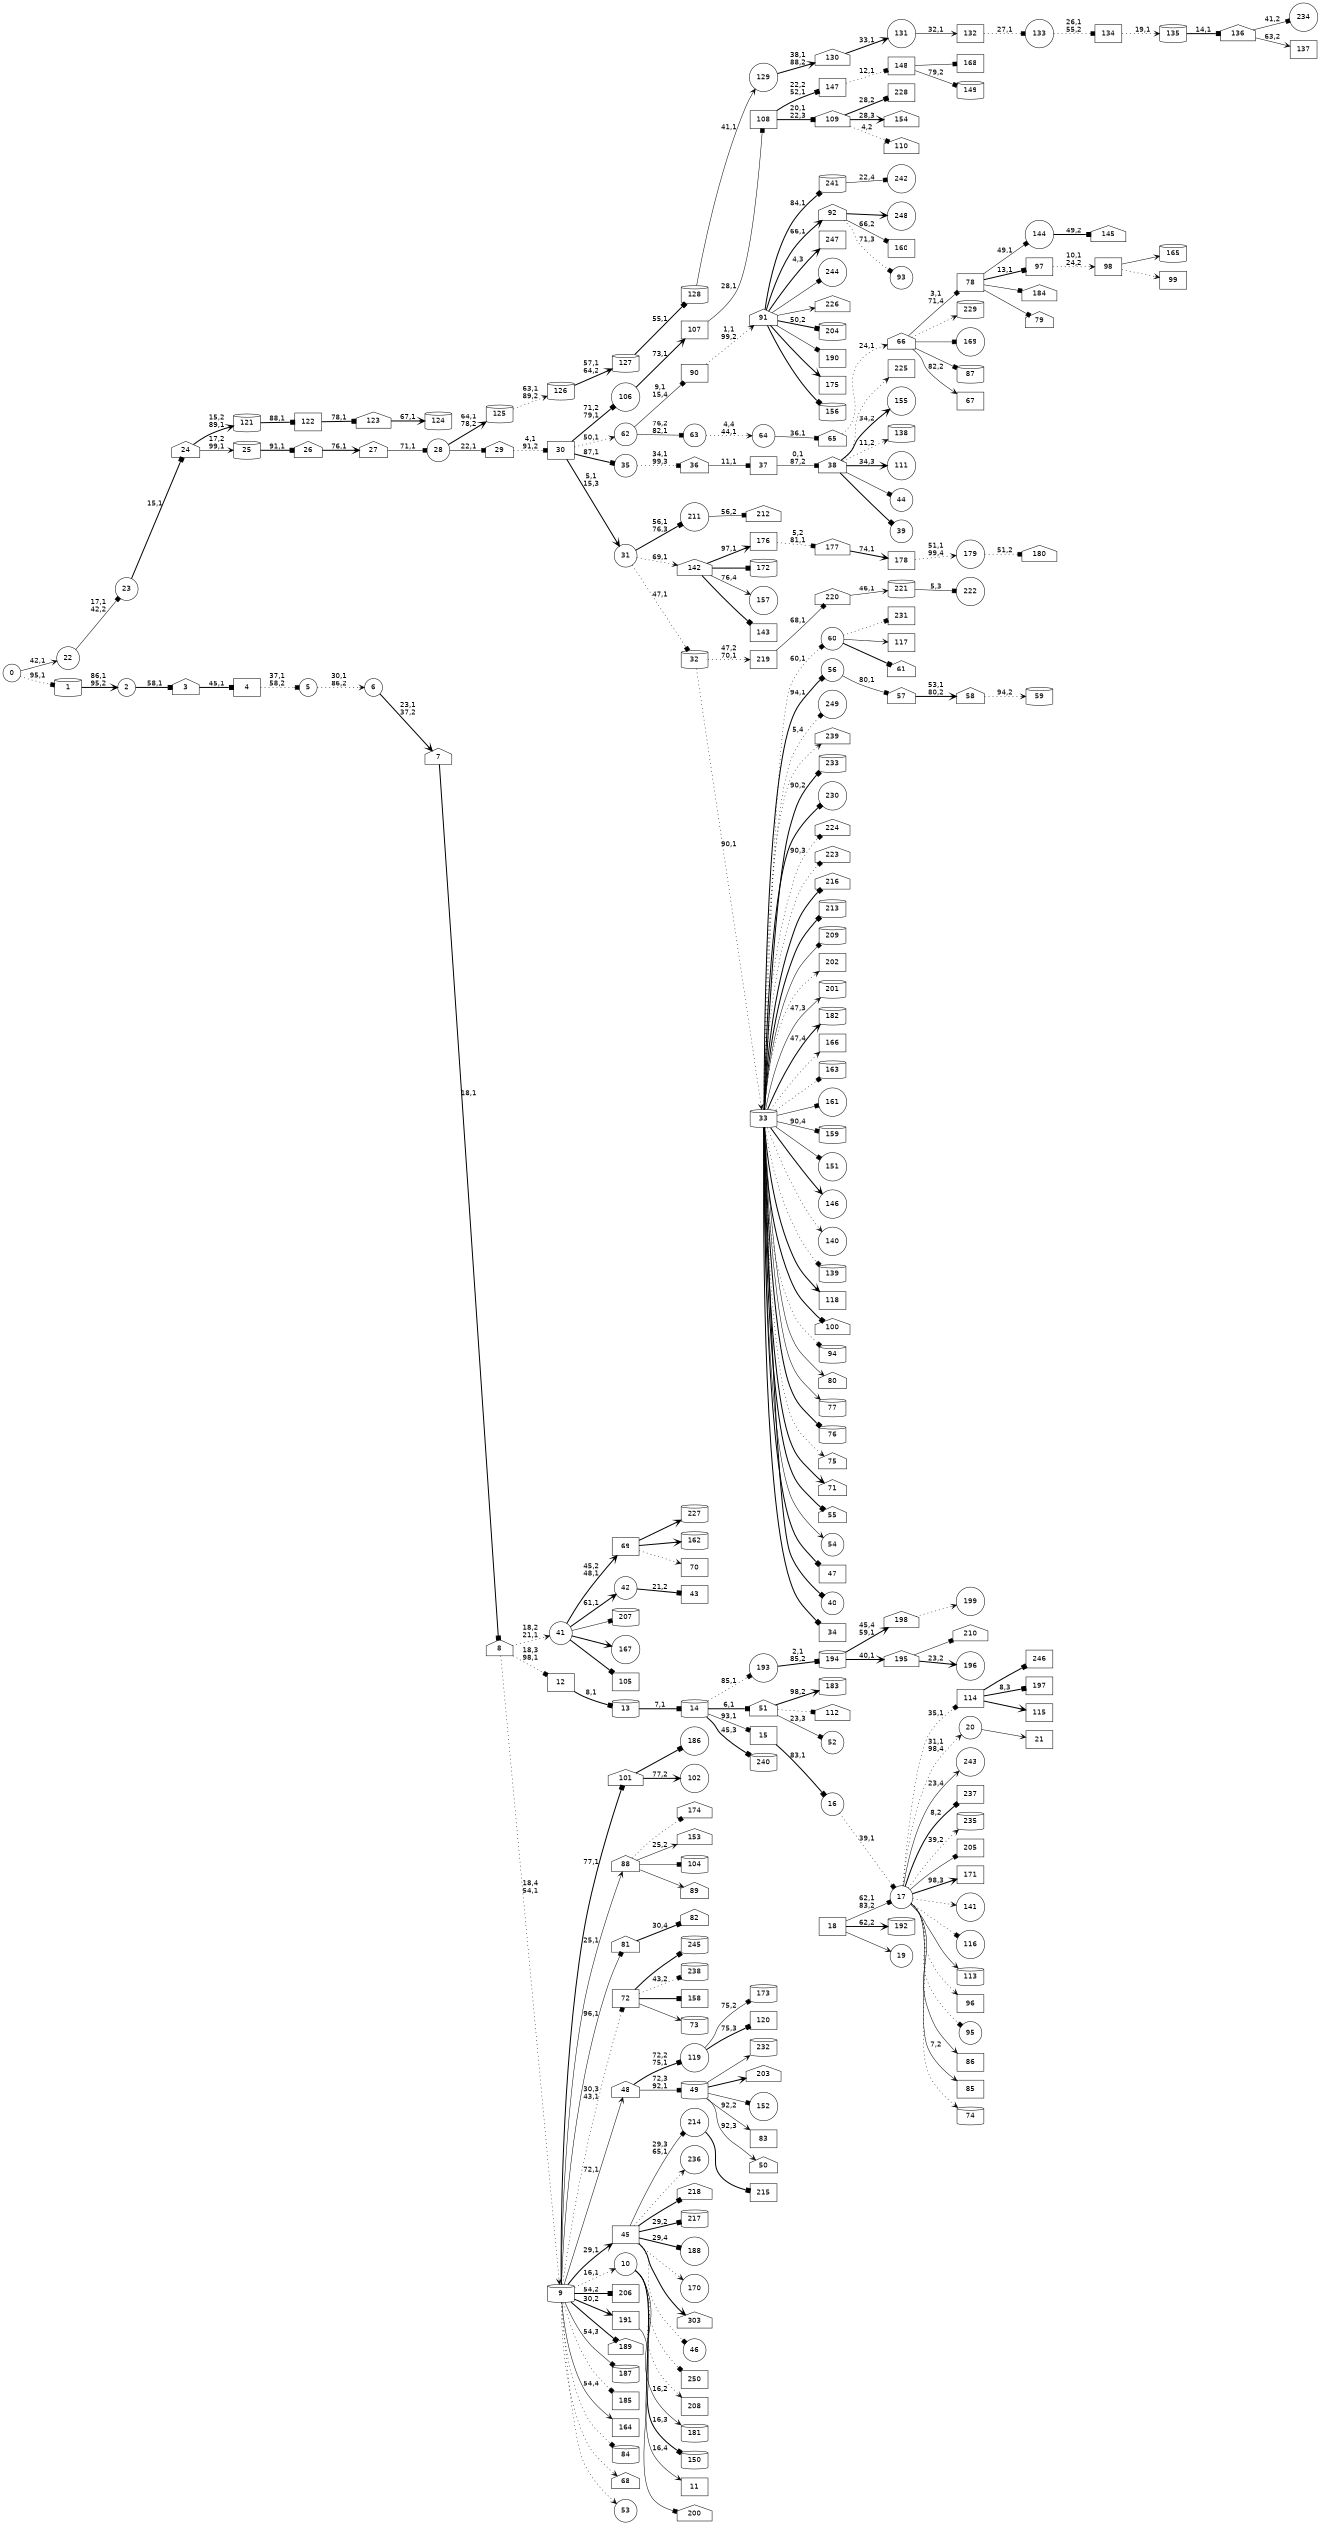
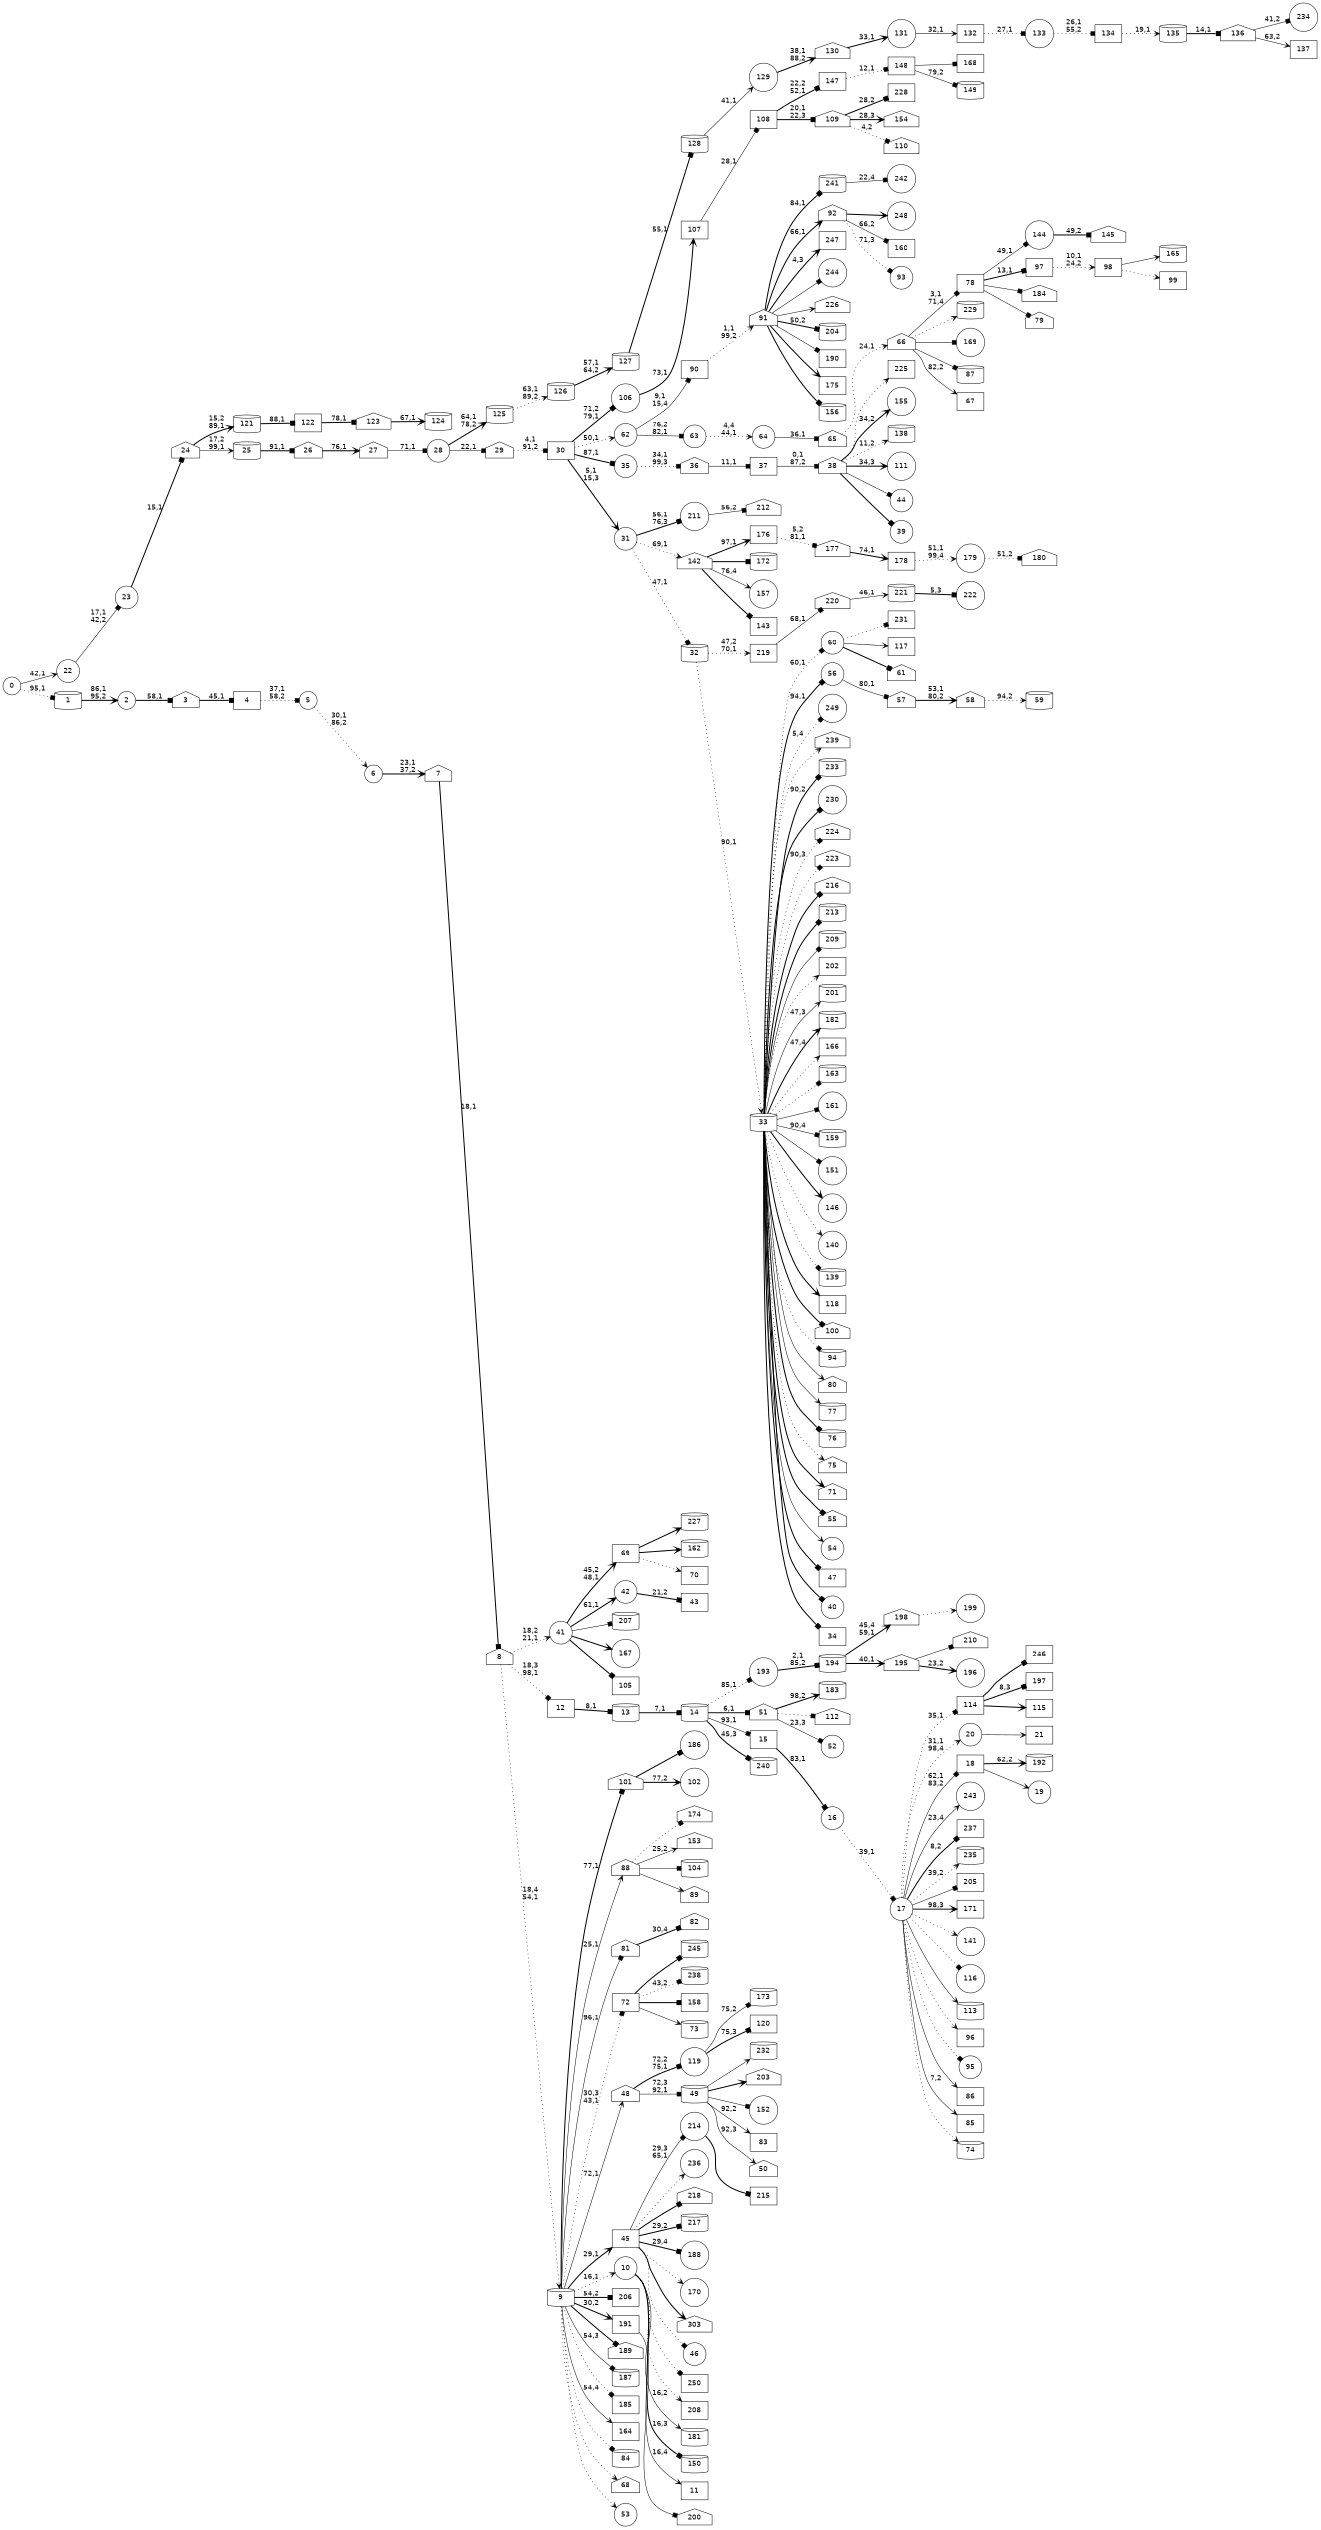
(933, 590) -> (933, 594)
(866, 1912) -> (920, 1833)
